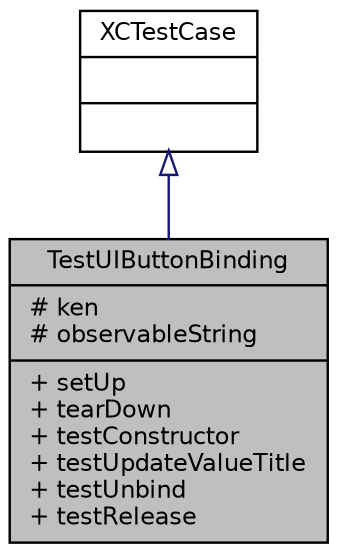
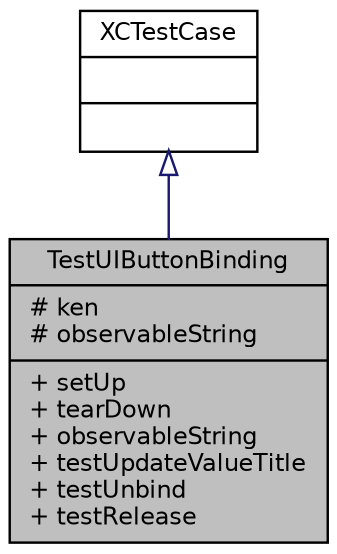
(135, 437) -> (143, 437)
